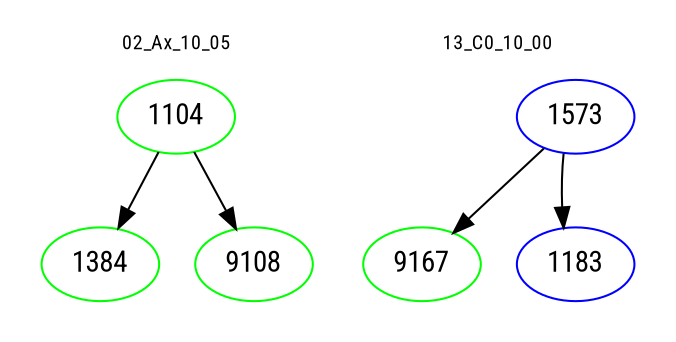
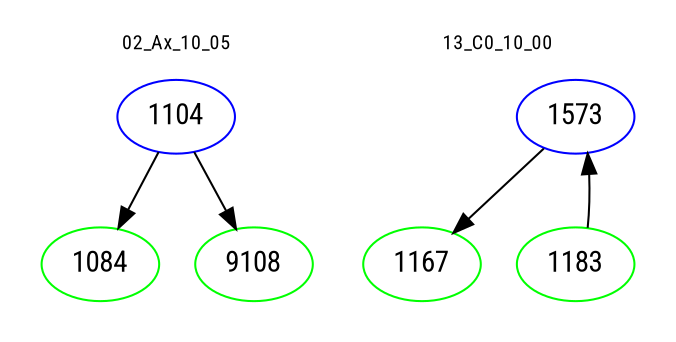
(176, 117) -> (176, 117)
(562, 180) -> (589, 201)
(100, 264) -> (100, 264)
(422, 264) -> (422, 264)
(576, 264) -> (576, 264)
